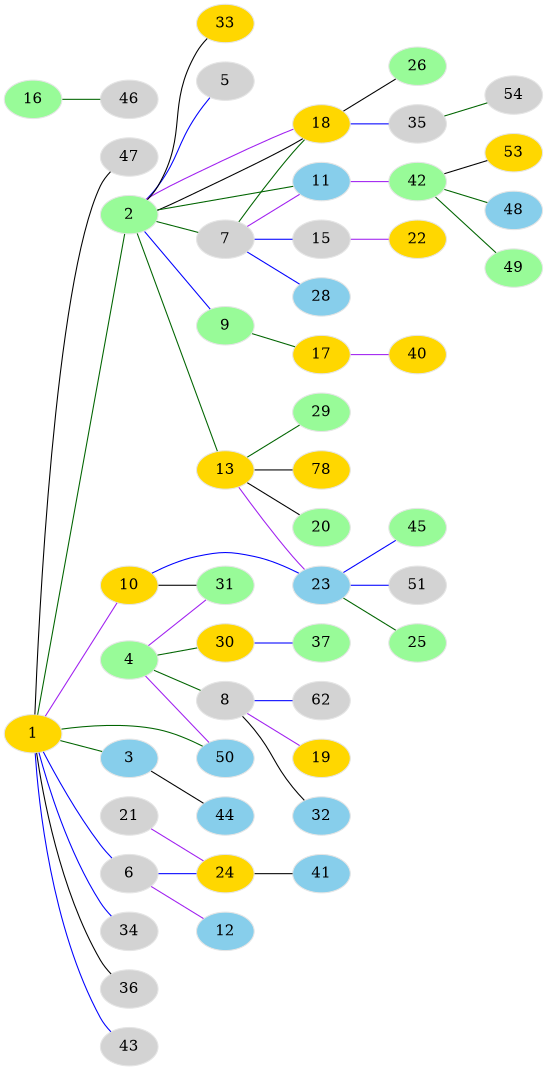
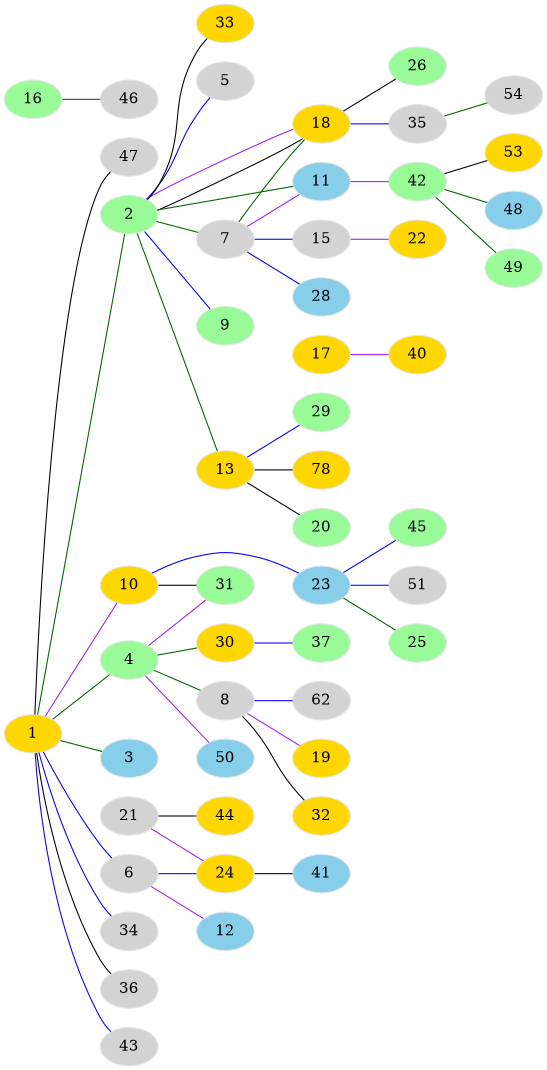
(274, 340) -> none
(273, 441) -> (273, 441)
(270, 529) -> none
(134, 726) -> (81, 697)
(177, 787) -> (177, 816)
(225, 816) -> (225, 816)
(321, 816) -> (321, 816)
